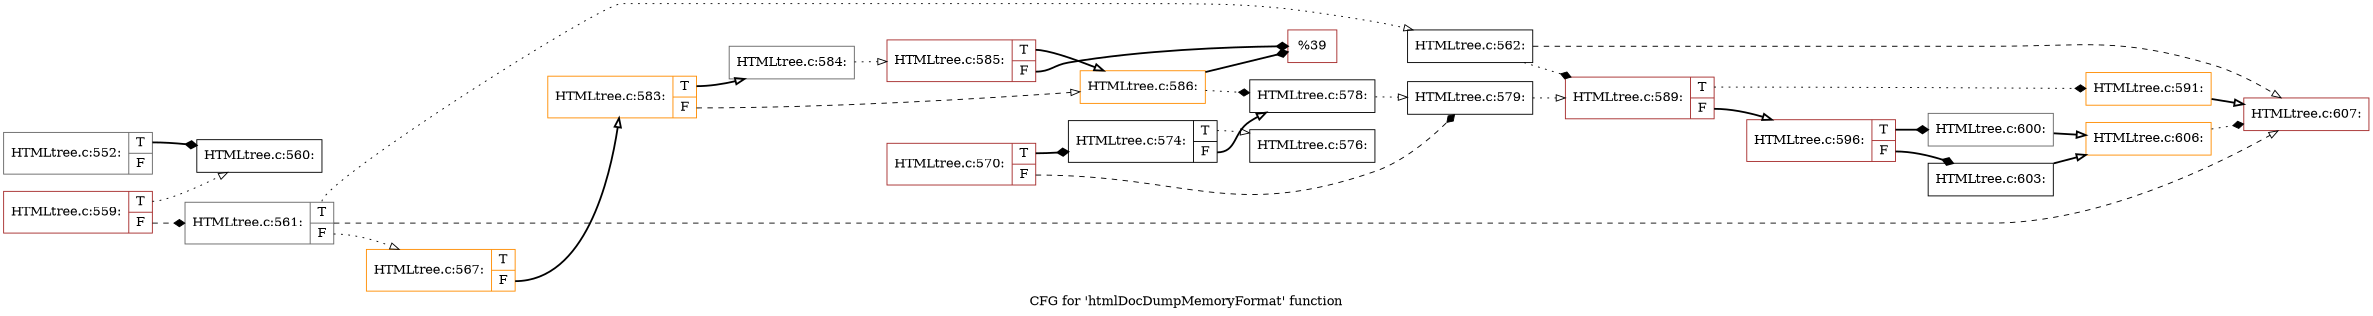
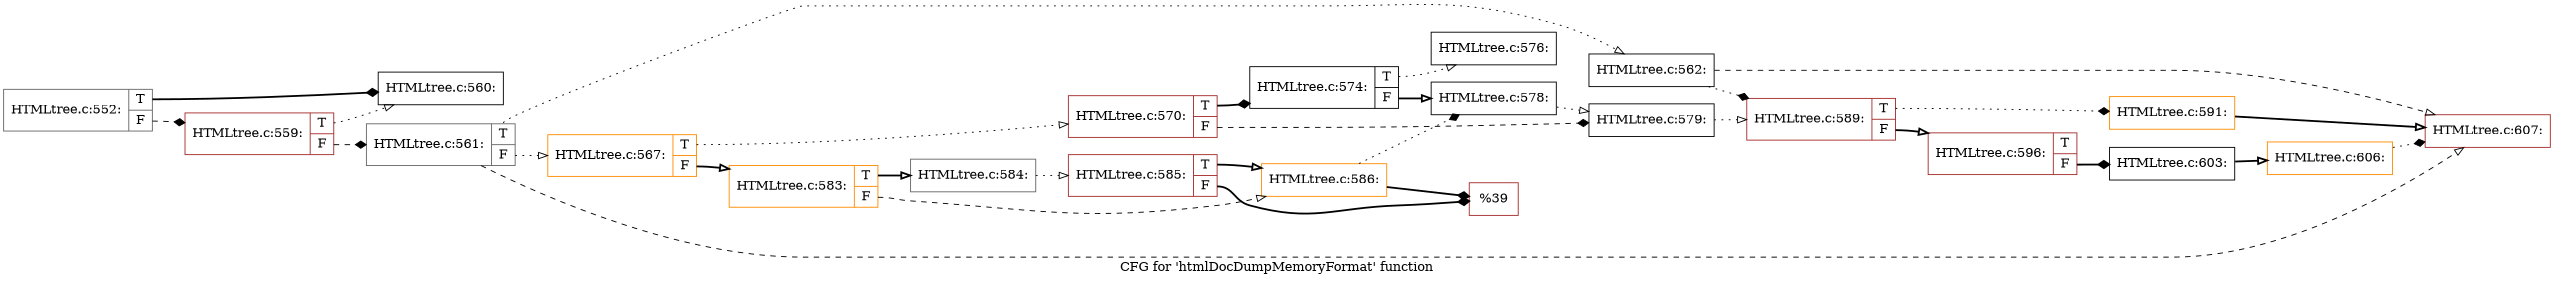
none -> (163, 121)
(1991, 130) -> none
none -> (878, 139)
